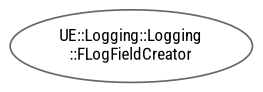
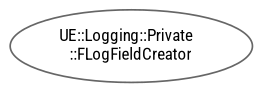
(131, 46) -> (131, 46)
